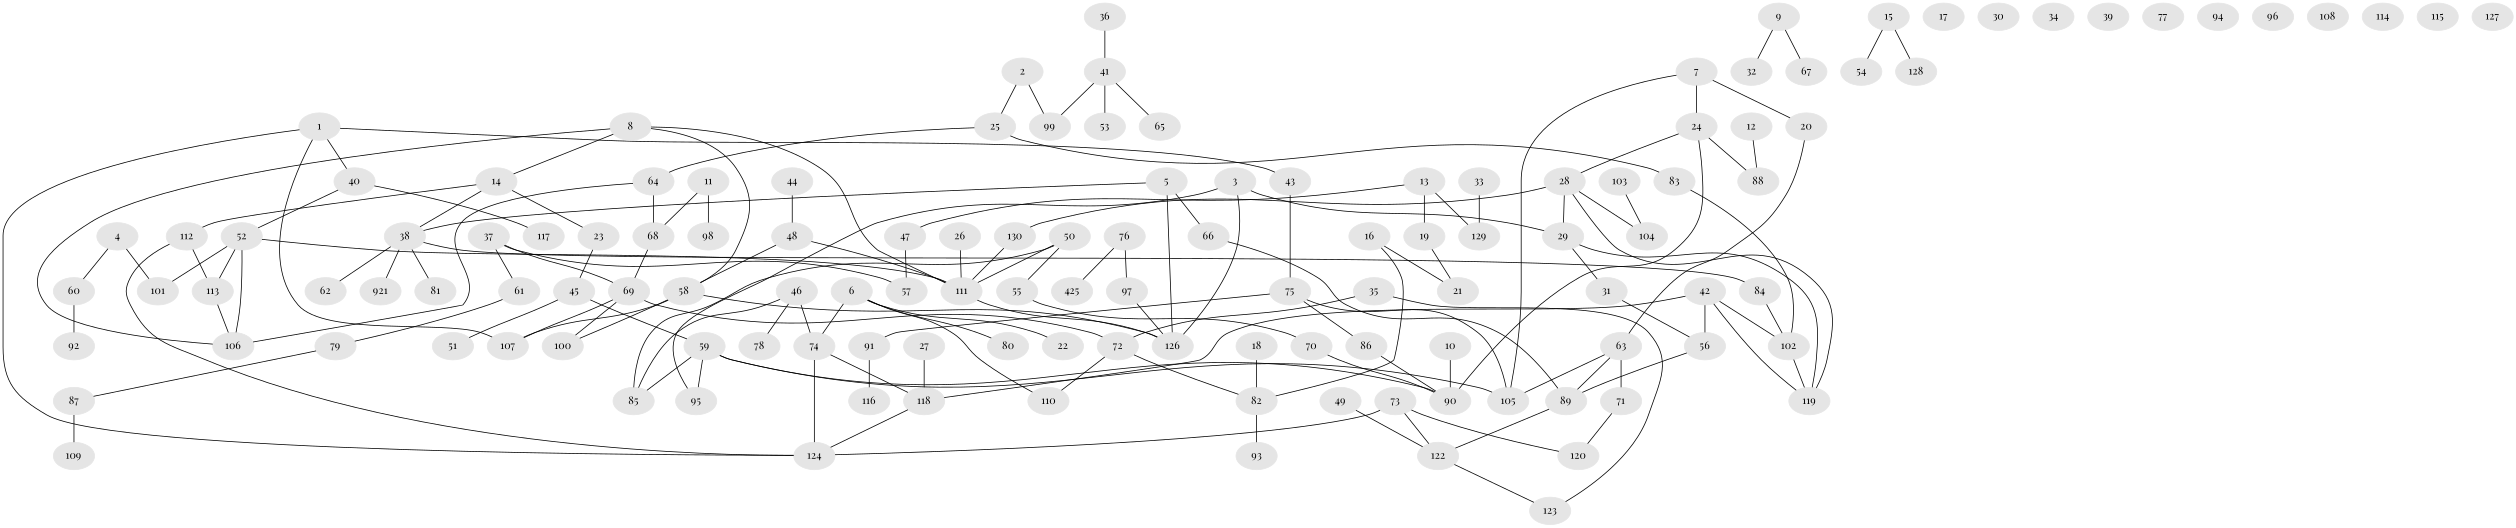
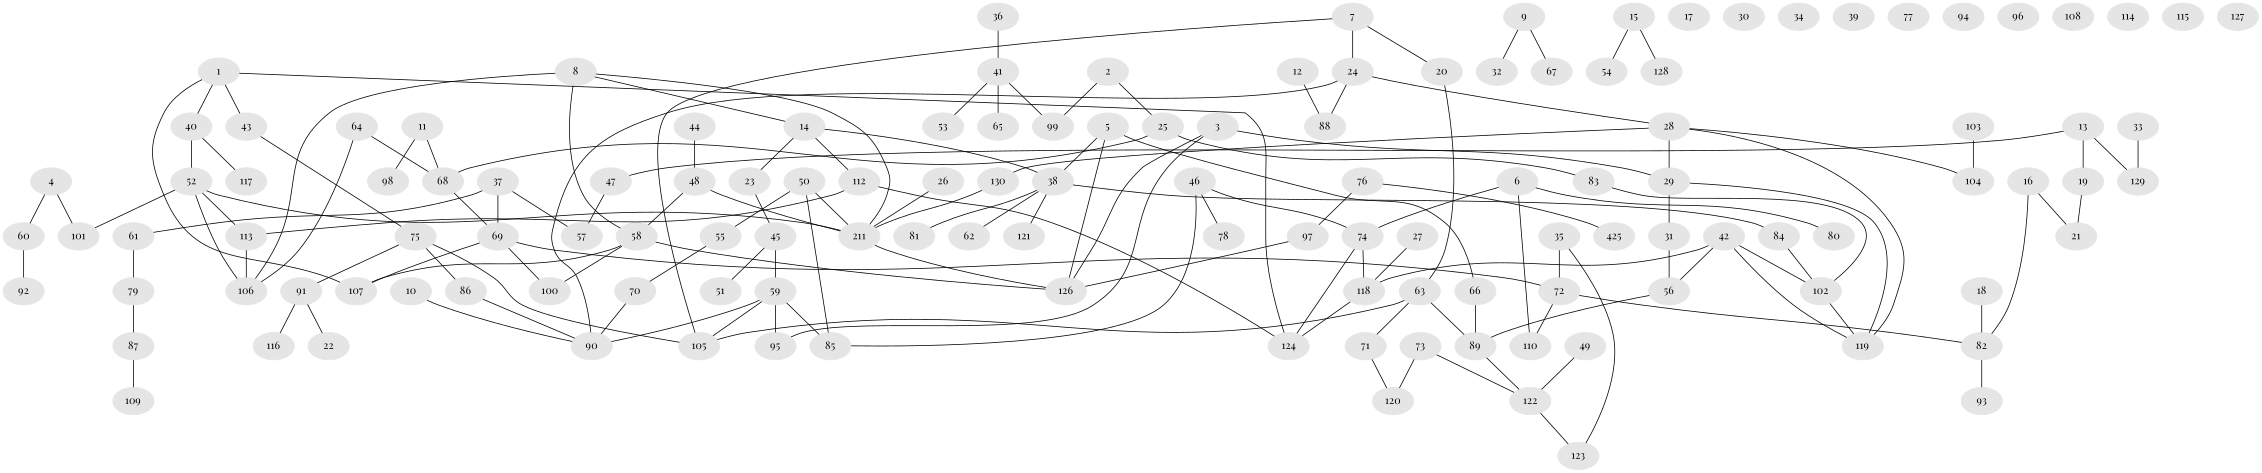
(843, 137) -> (786, 152)
(380, 291) -> (1024, 236)
(962, 291) -> (859, 236)
(967, 319) -> (315, 319)
(1109, 443) -> none
